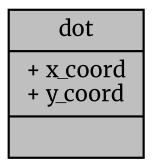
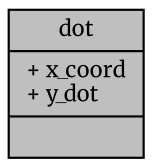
(76, 95) -> (63, 95)
